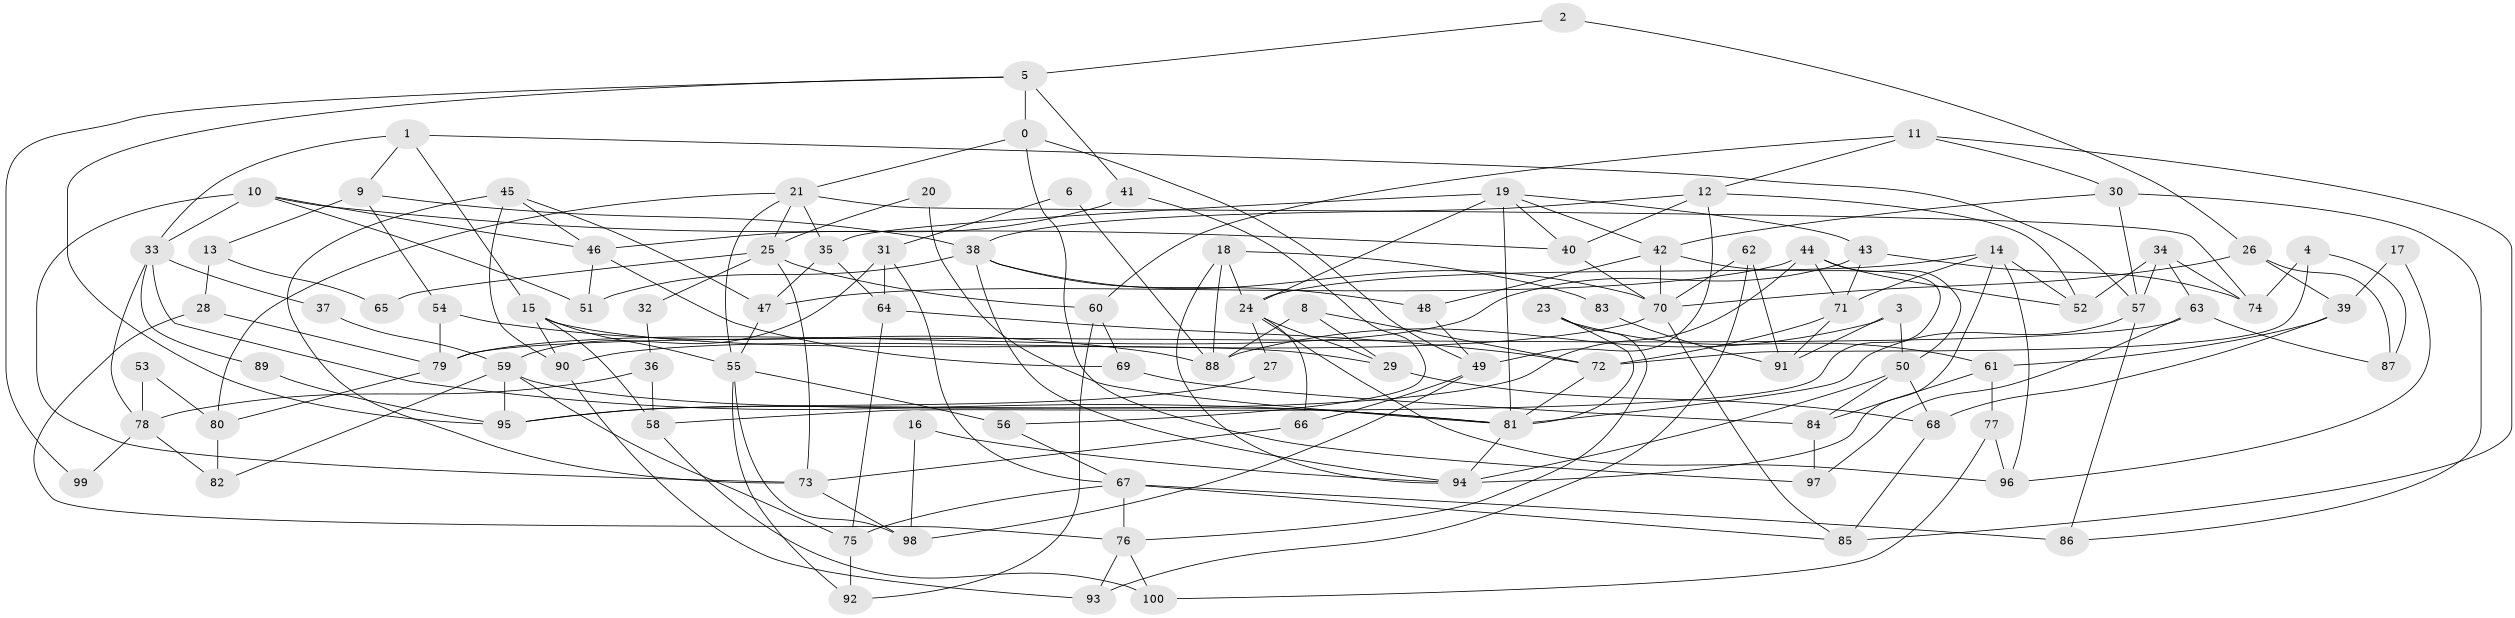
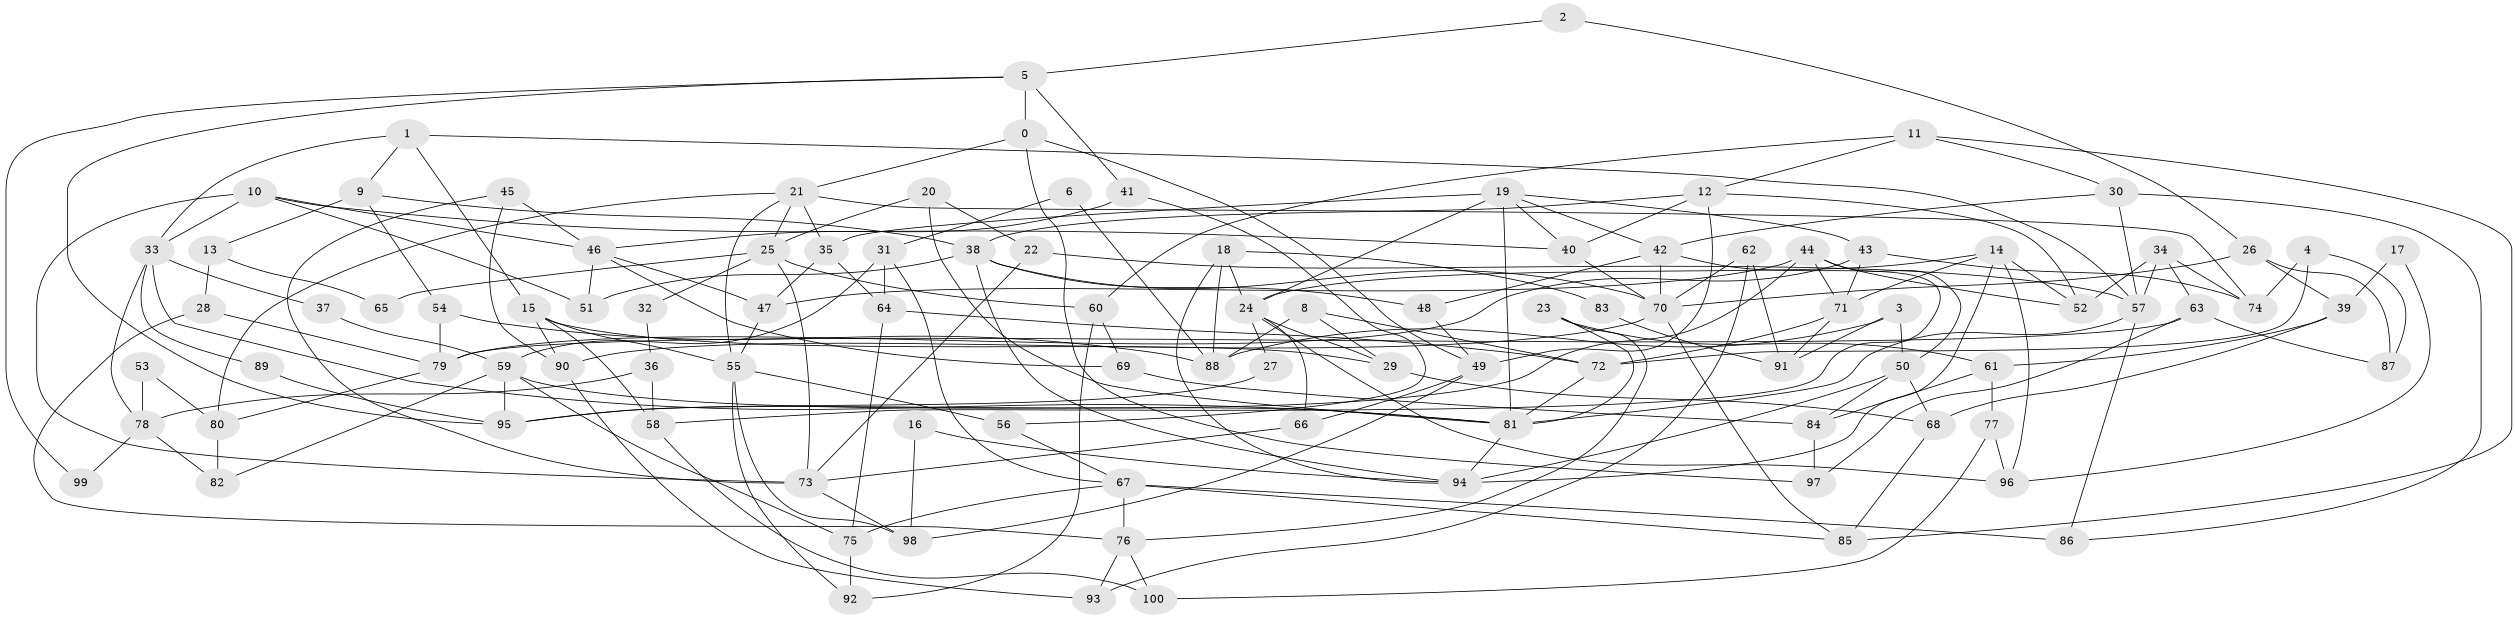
(629, 239) -> (674, 276)
none -> (1032, 251)
